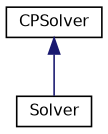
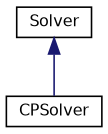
(54, 75) -> (54, 75)
